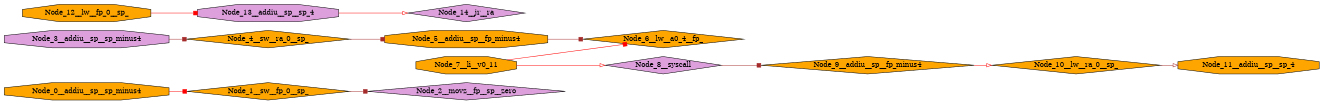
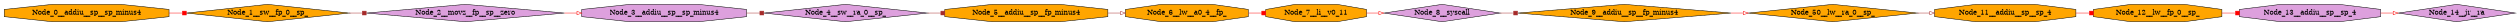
none -> (571, 13)
none -> (2082, 13)
(268, 39) -> (846, 13)
(563, 39) -> (1114, 13)
(663, 39) -> (1187, 13)
(565, 52) -> (1255, 13)
(1076, 65) -> (1833, 13)
